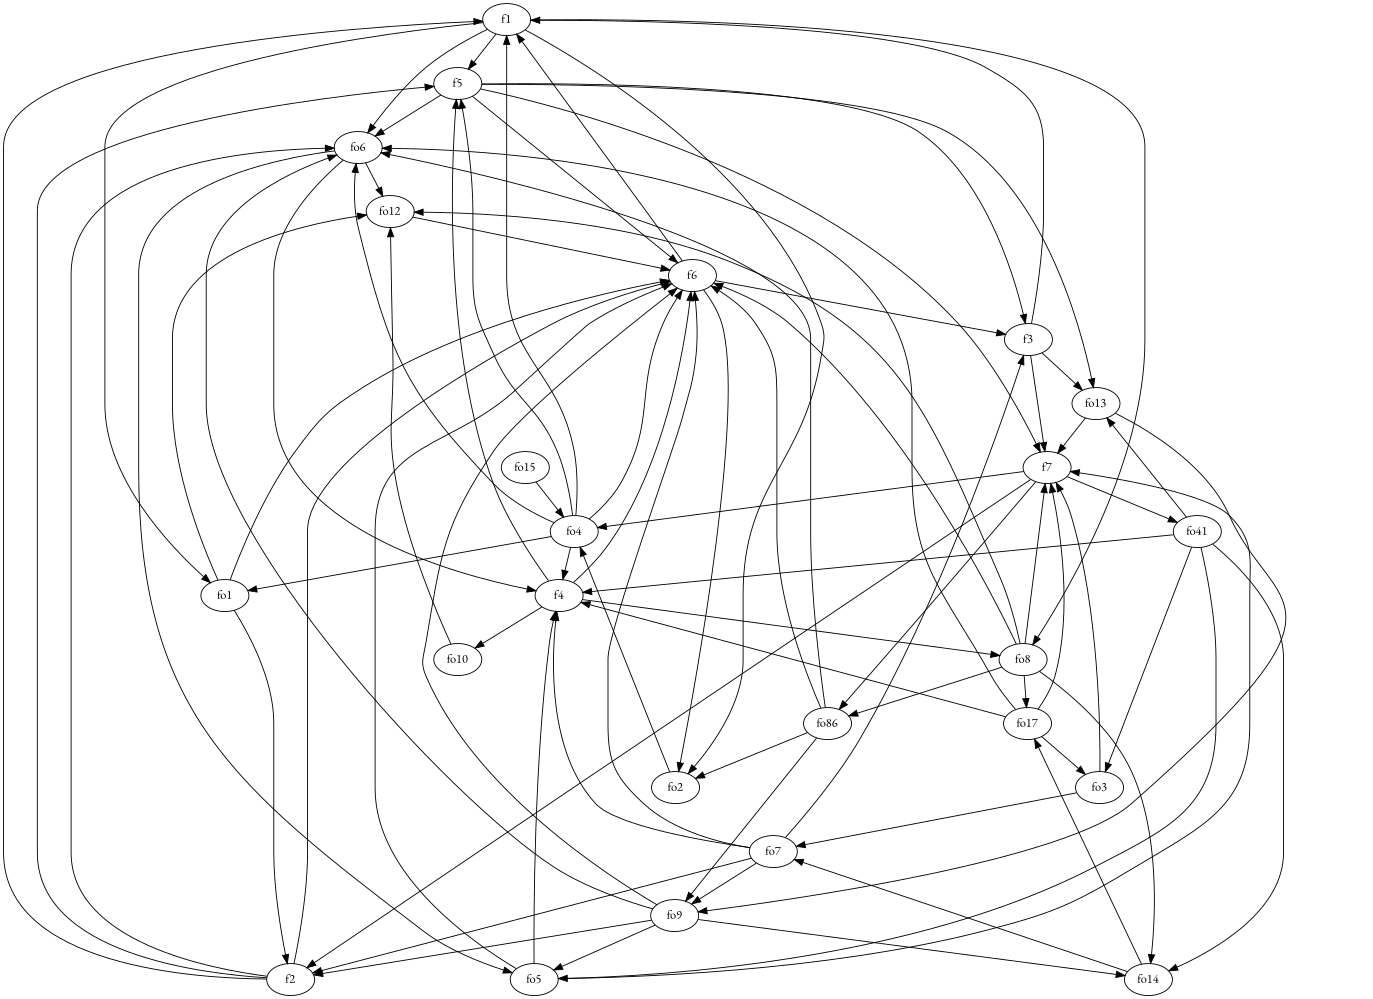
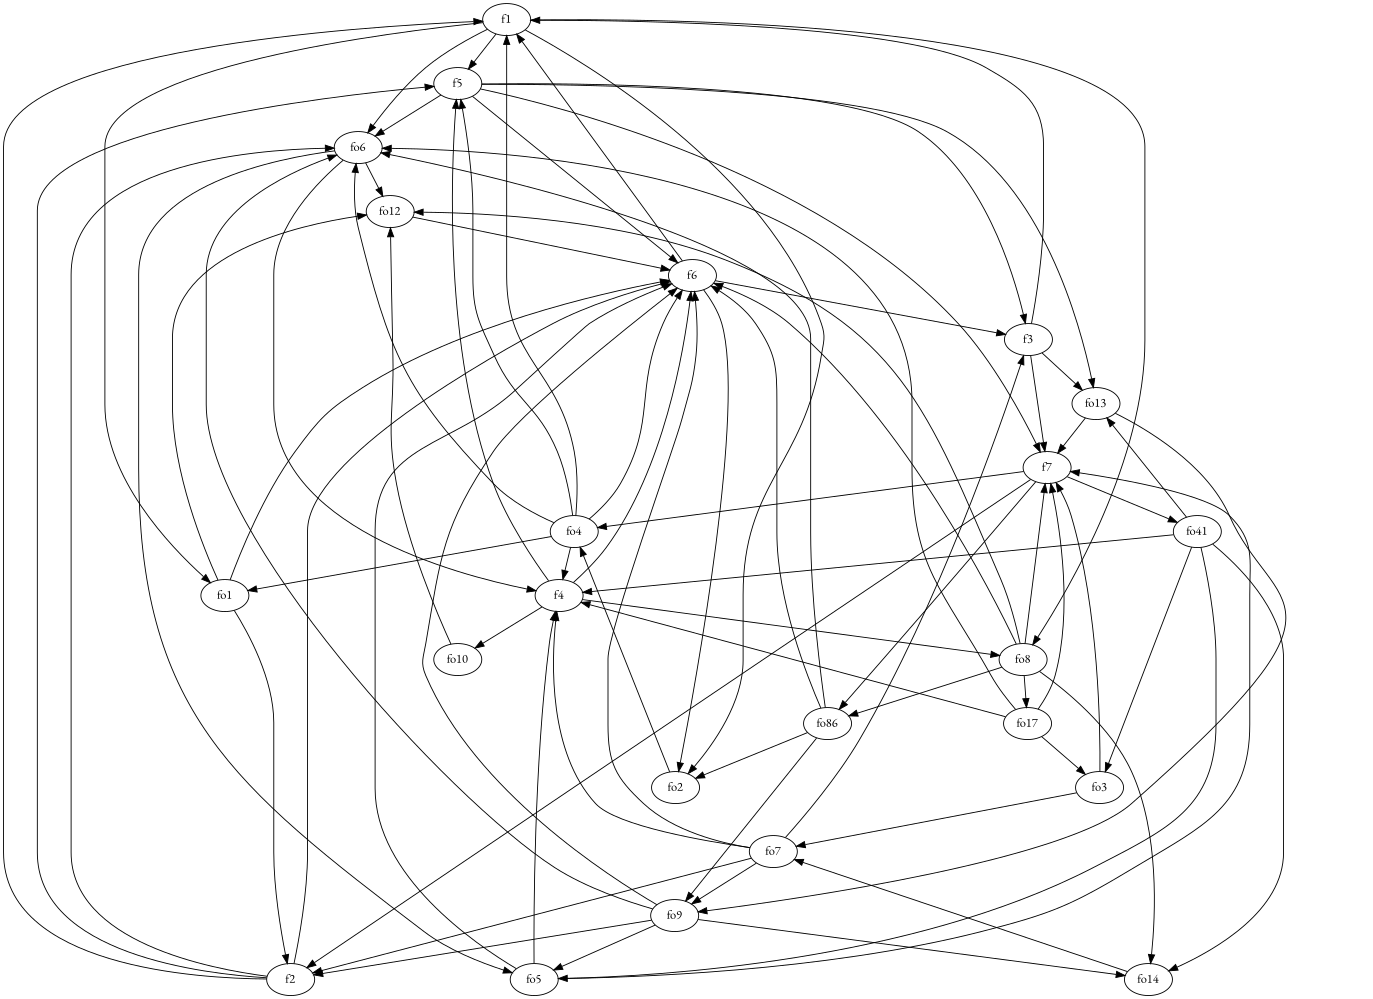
(525, 468) -> none
(1090, 856) -> none
